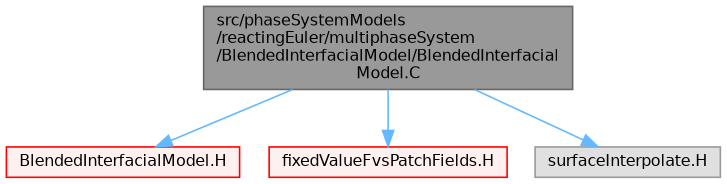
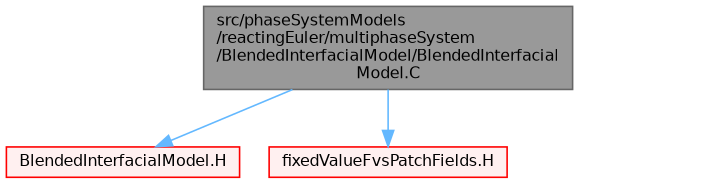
(628, 162) -> none
